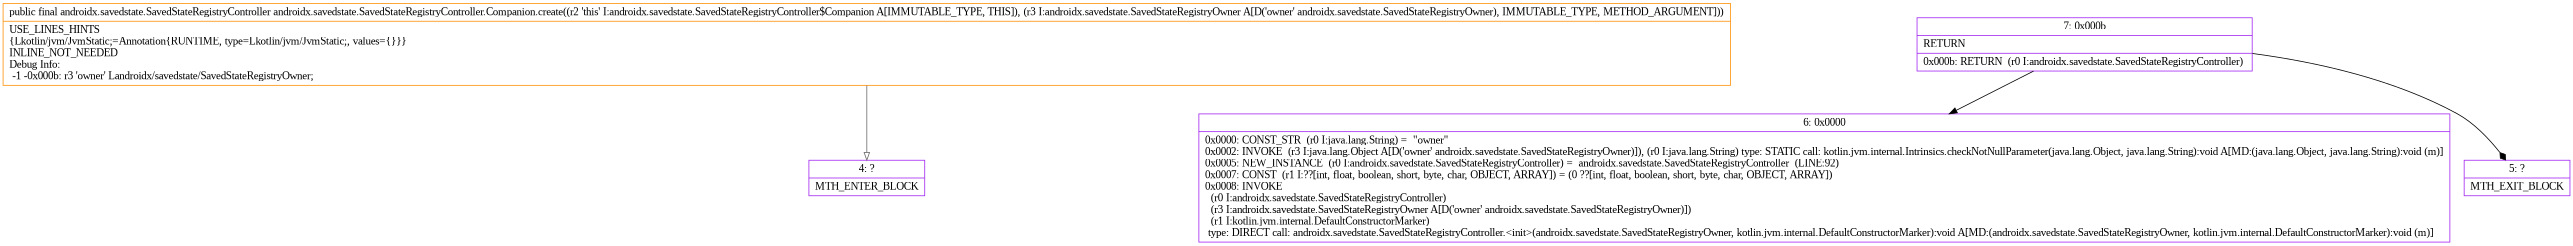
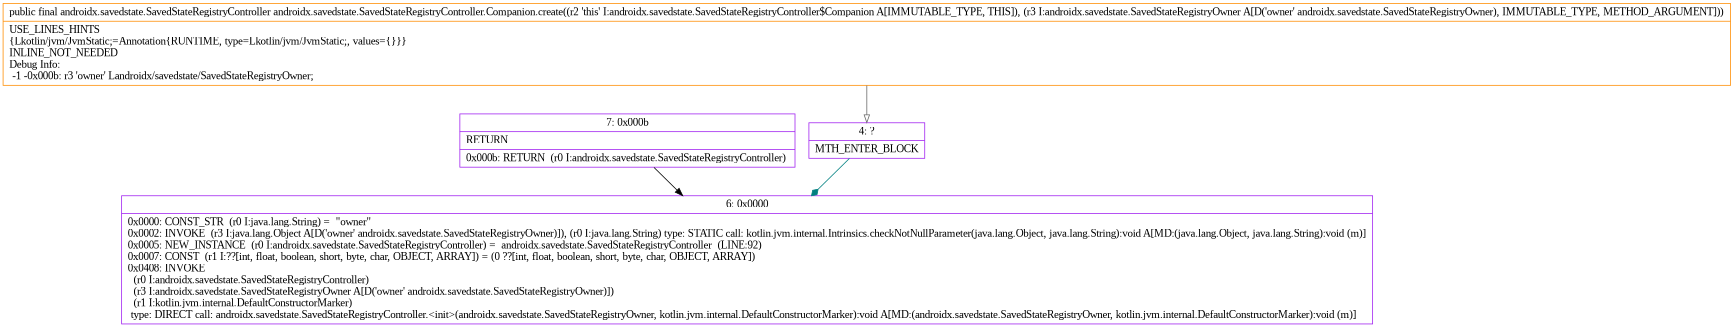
none -> (834, 174)
(2517, 178) -> none
(1247, 186) -> (170, 268)
